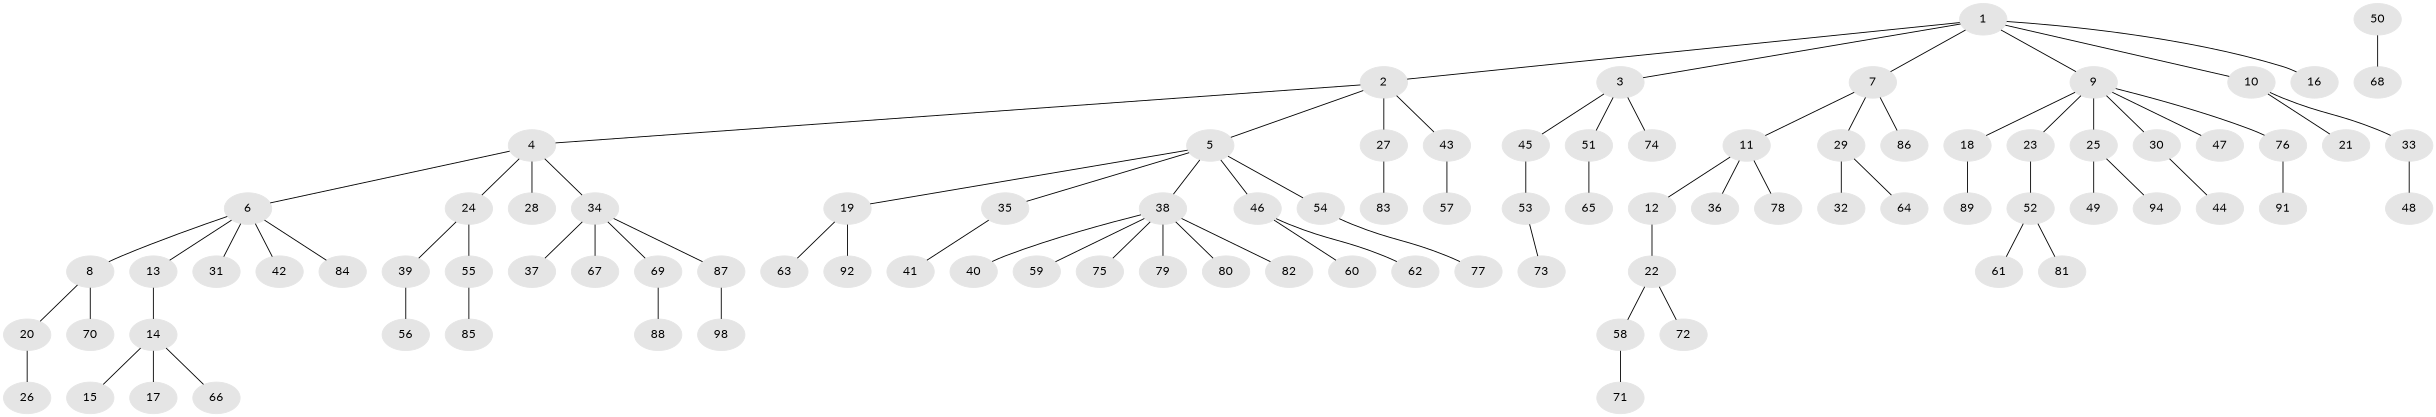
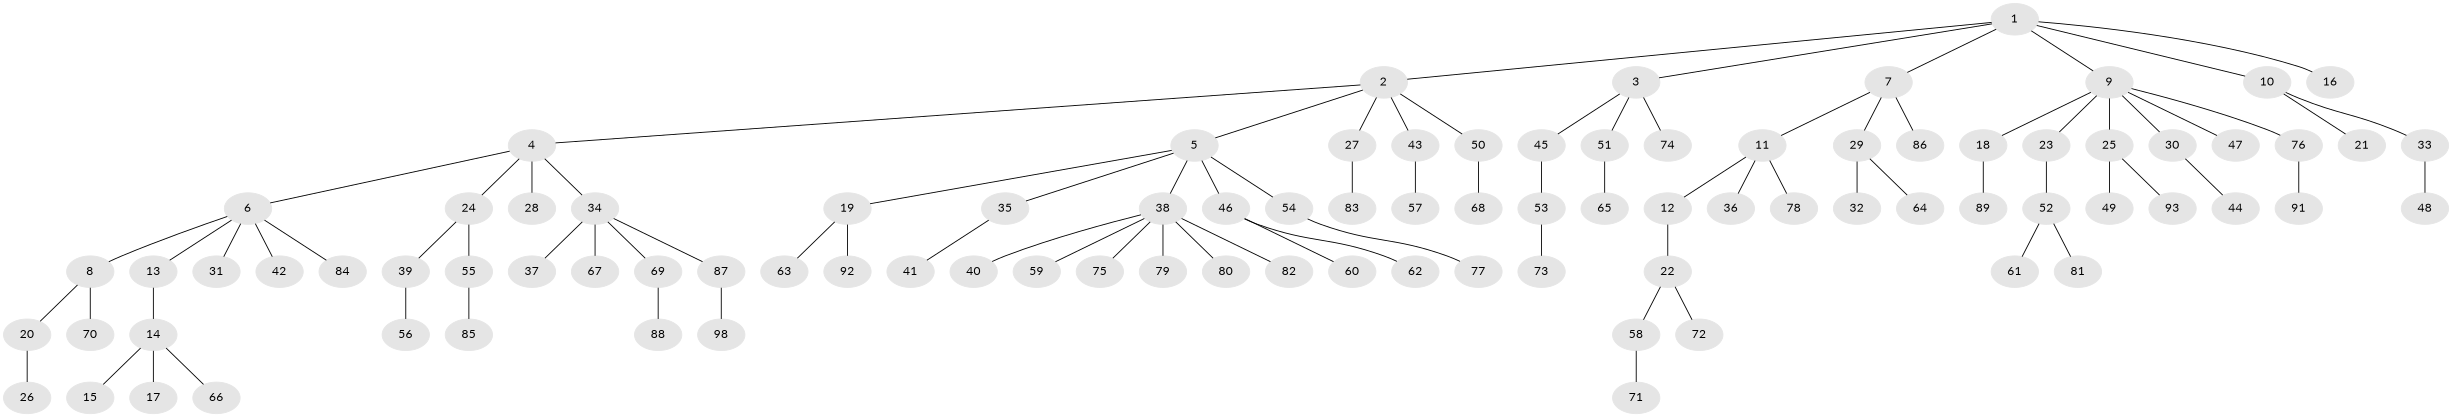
none -> (1431, 114)
(2157, 209) -> (2173, 209)
